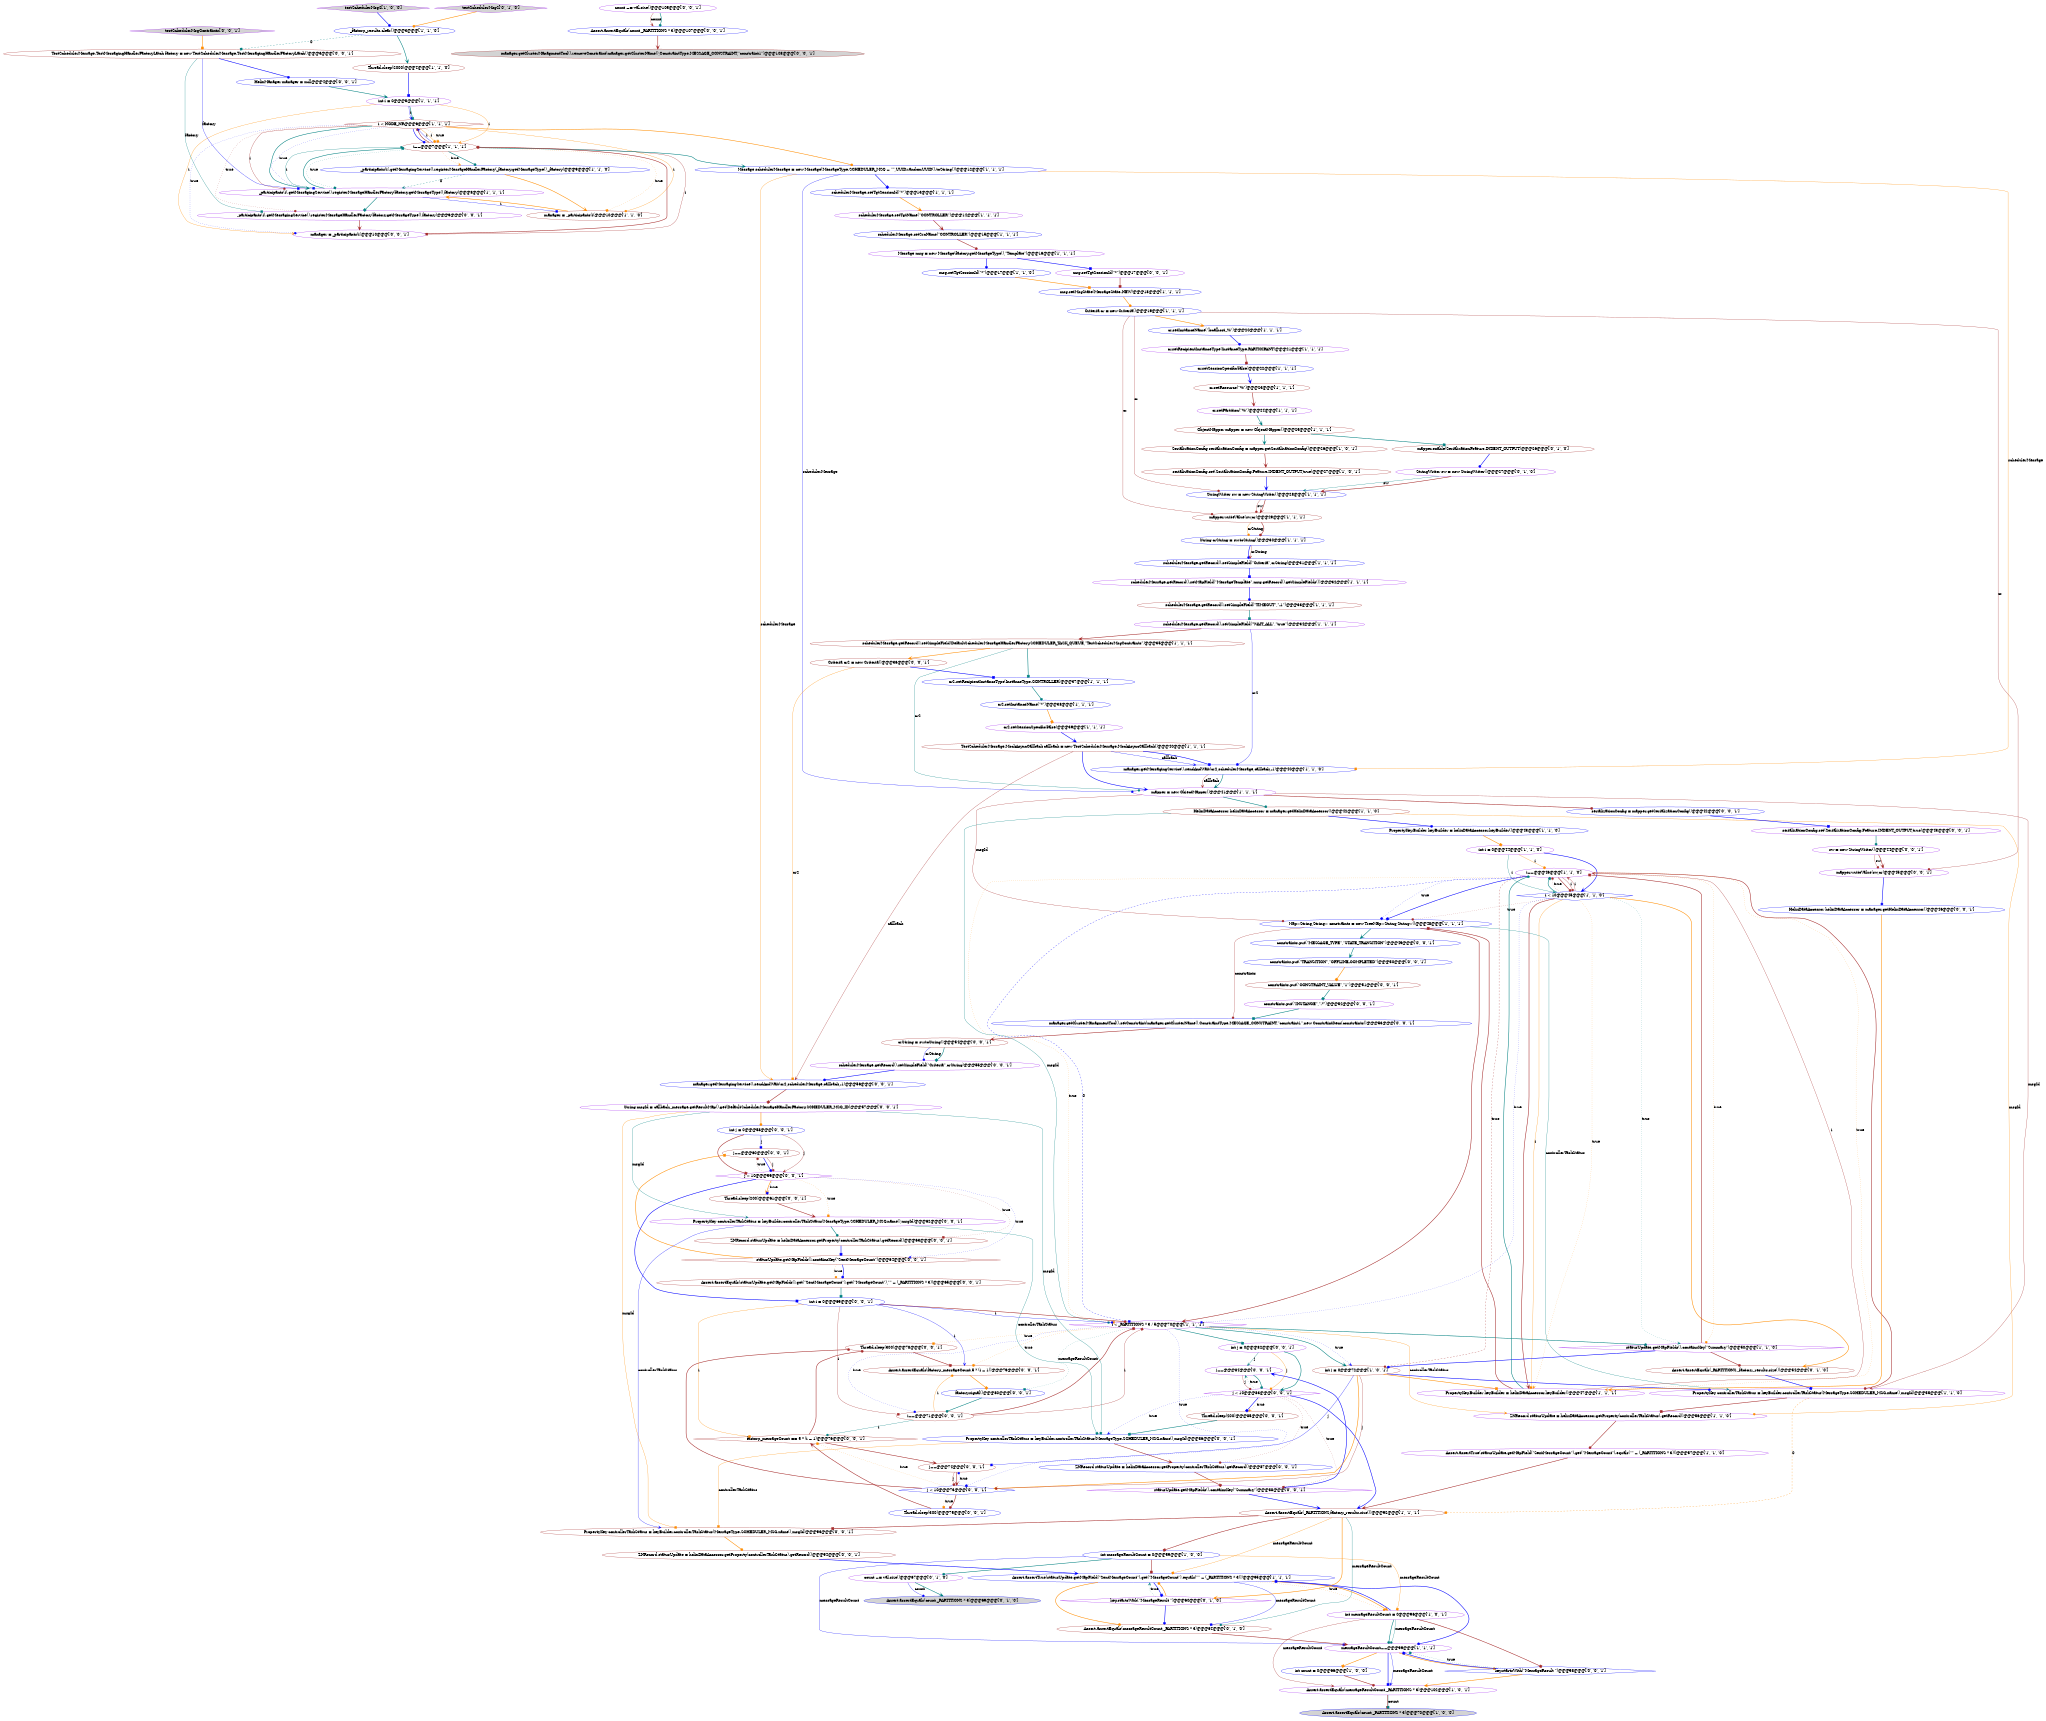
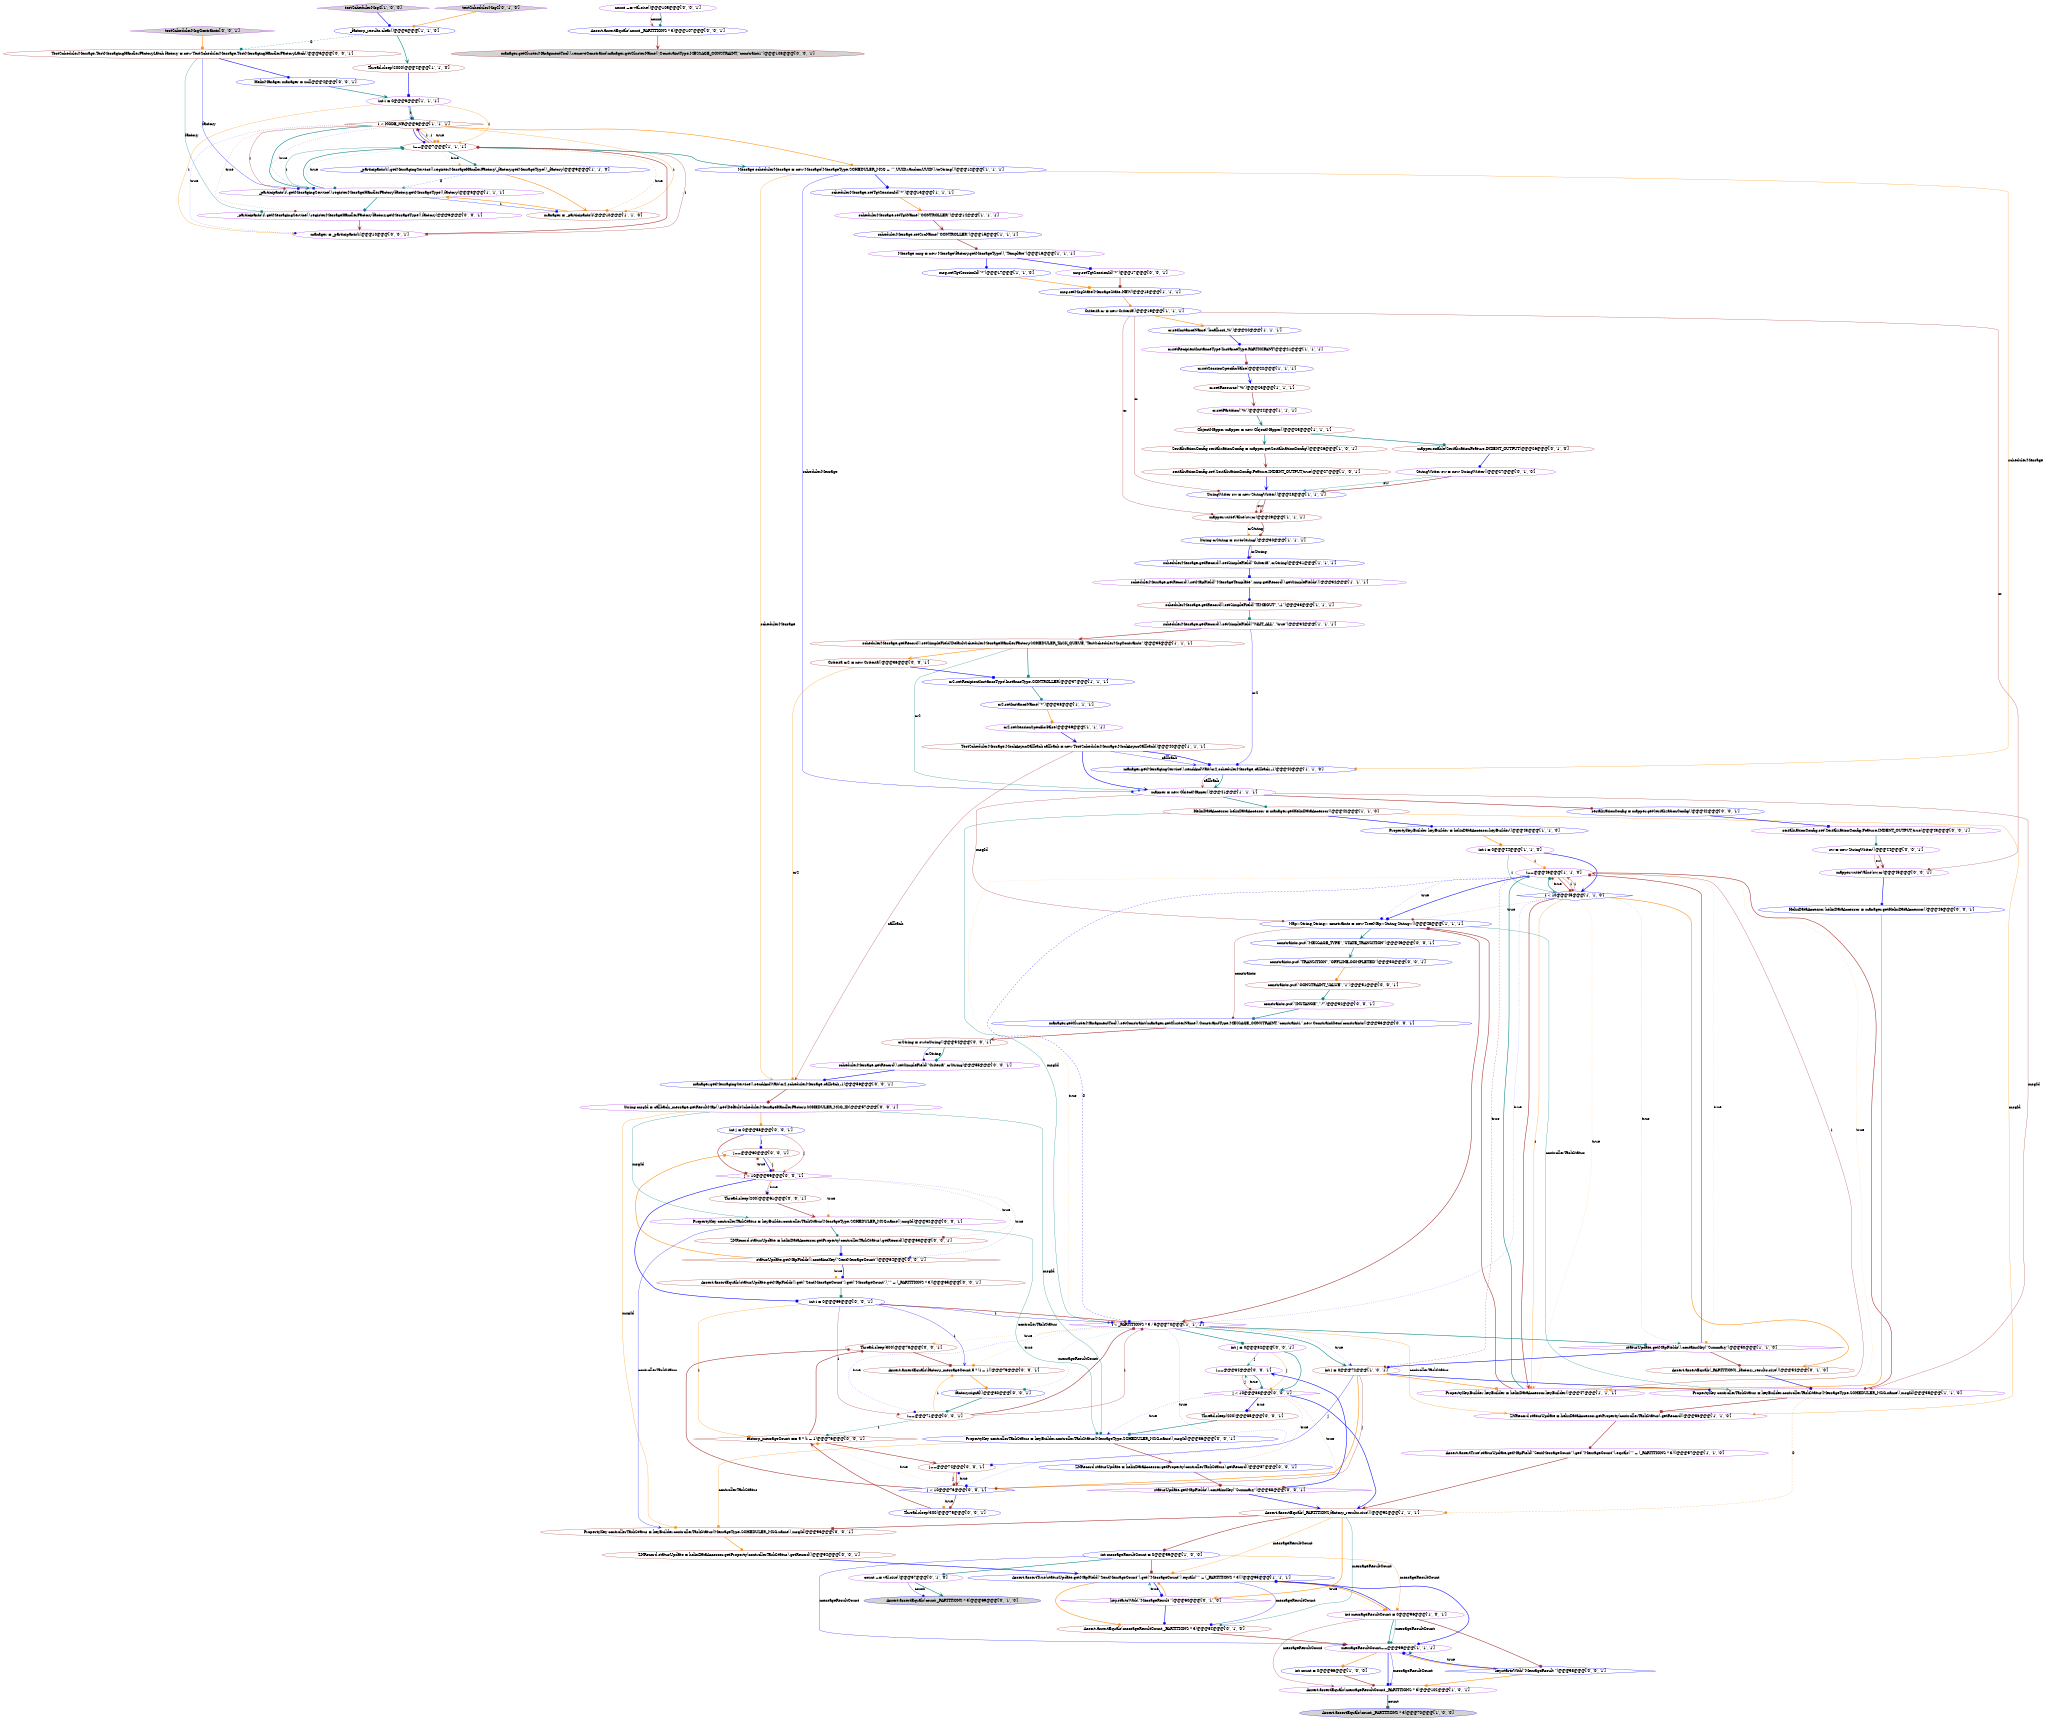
(601, 154) -> (601, 154)
(1026, 1334) -> (1026, 1334)
(838, 1383) -> (838, 1383)
